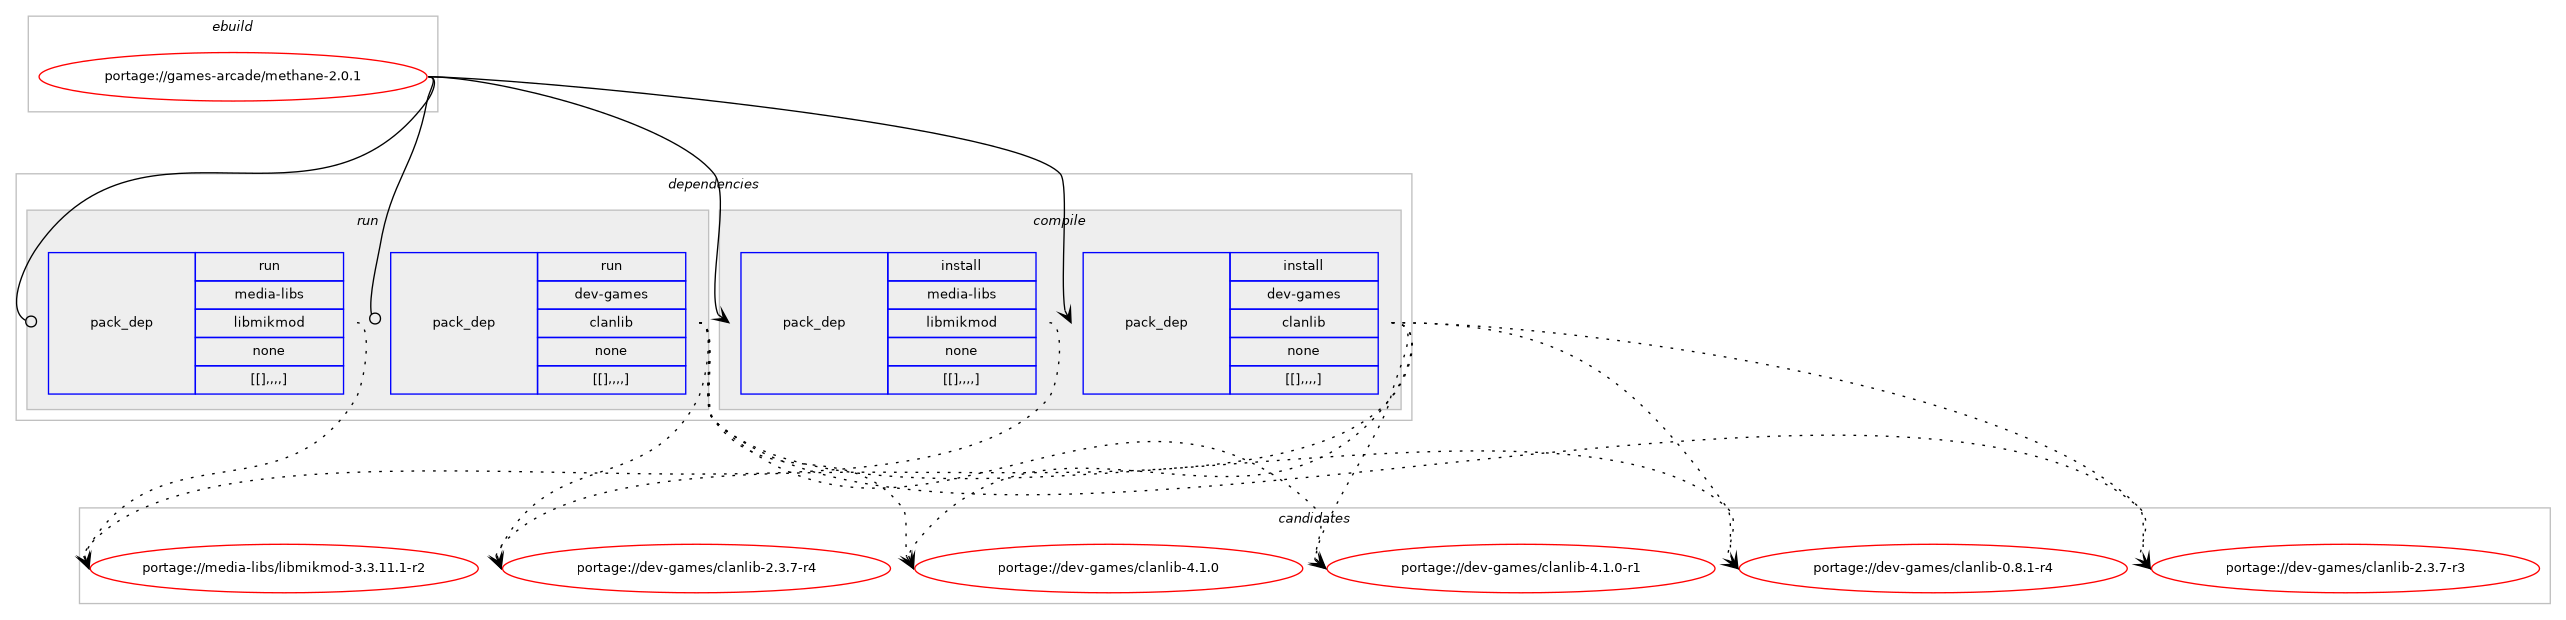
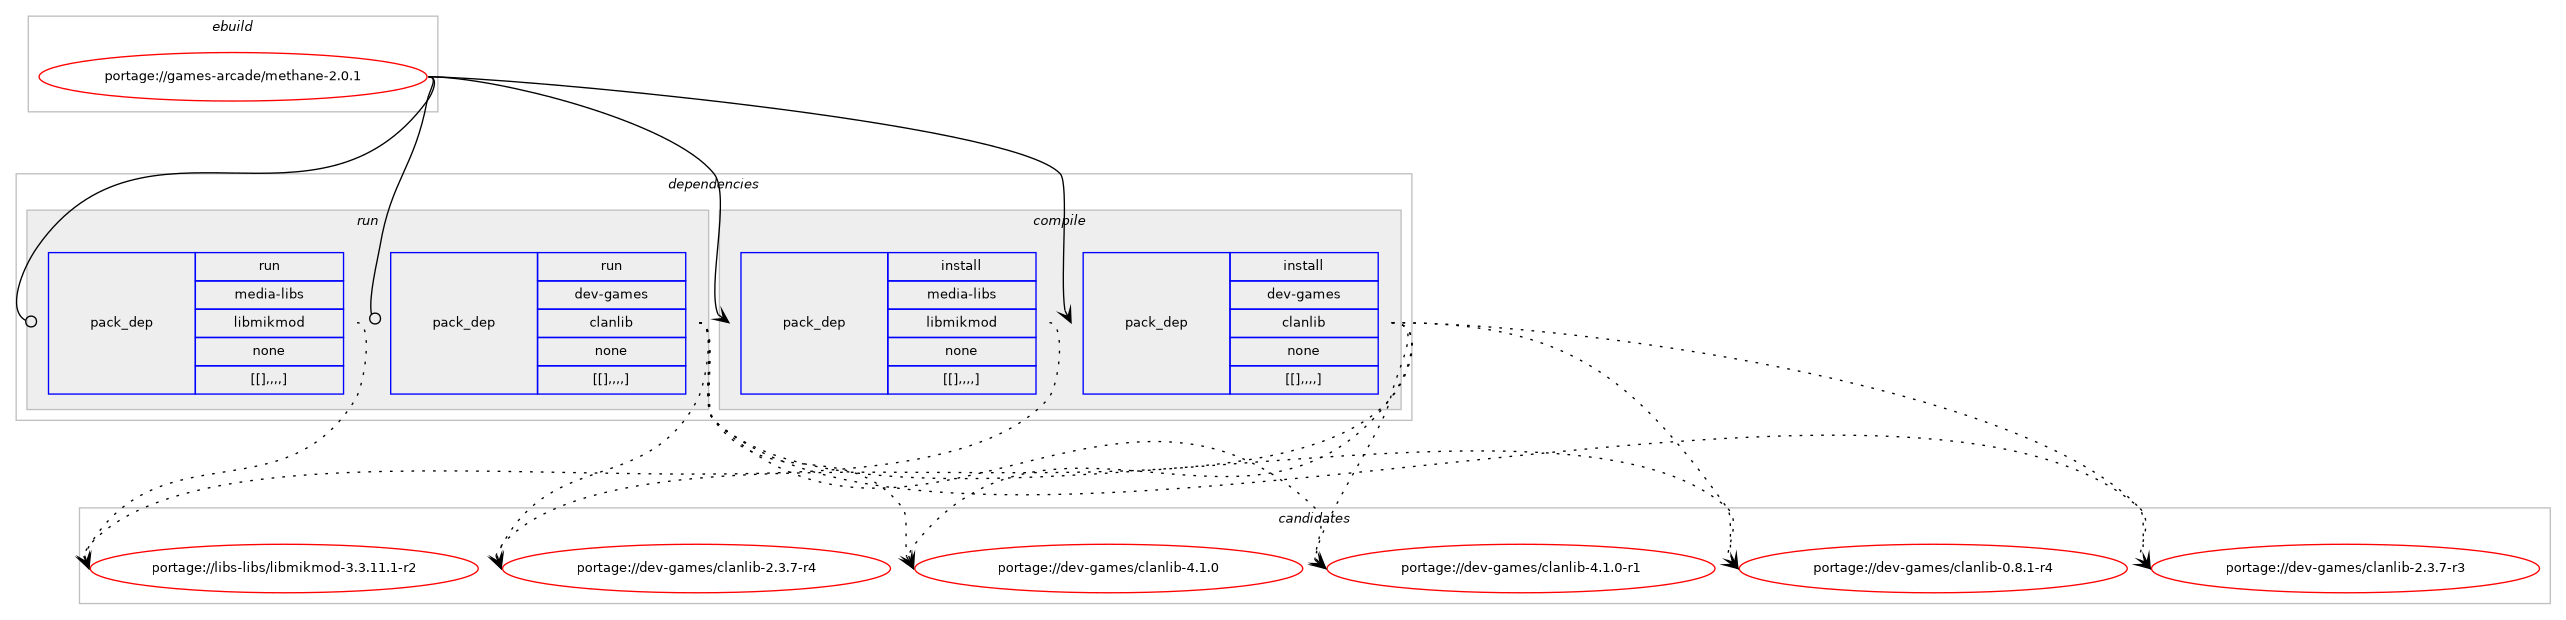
(284, 569) -> (284, 569)
